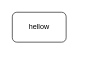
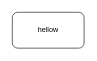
(39, 27) -> (48, 30)
